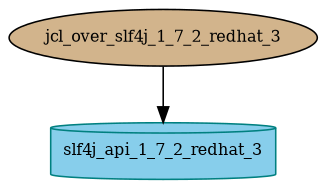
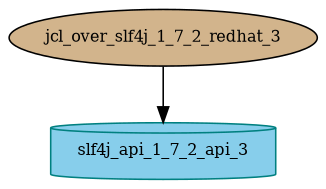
(163, 151) -> (163, 151)
